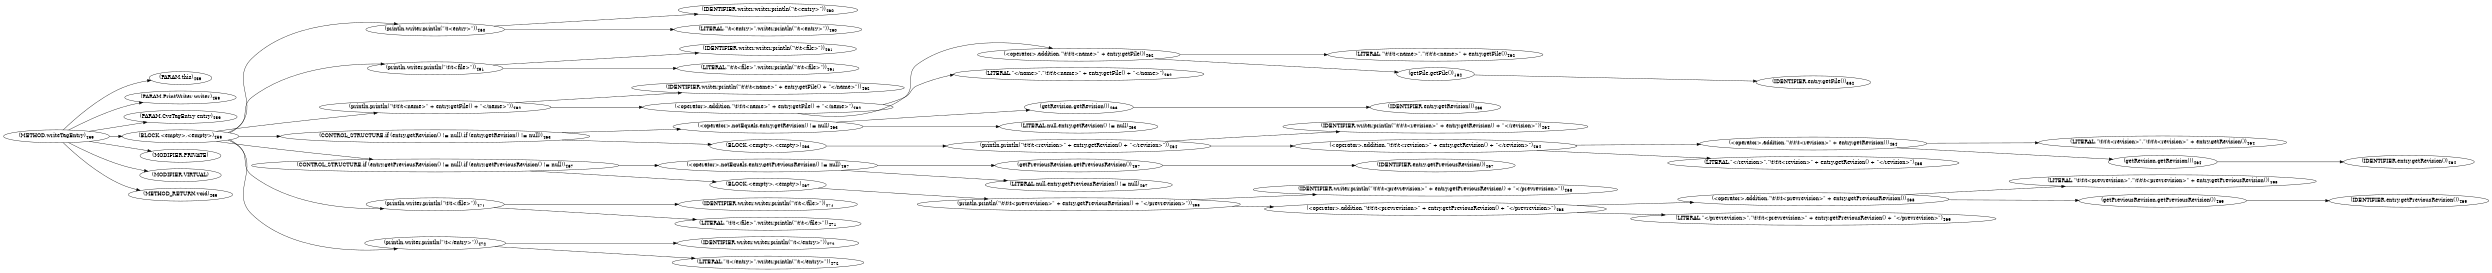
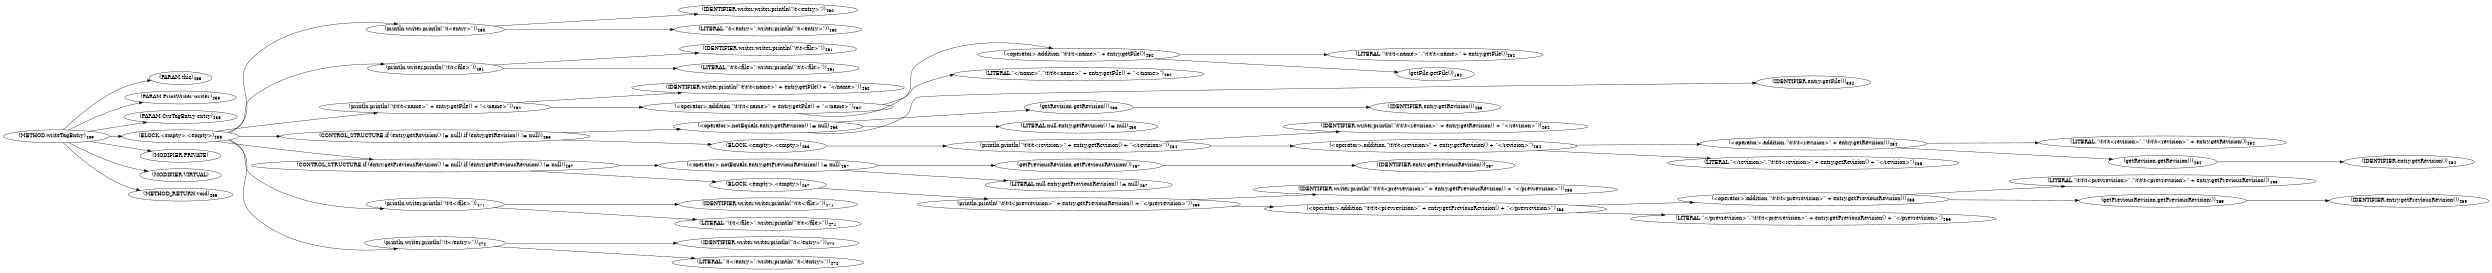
(1614, 78) -> (1273, 89)
